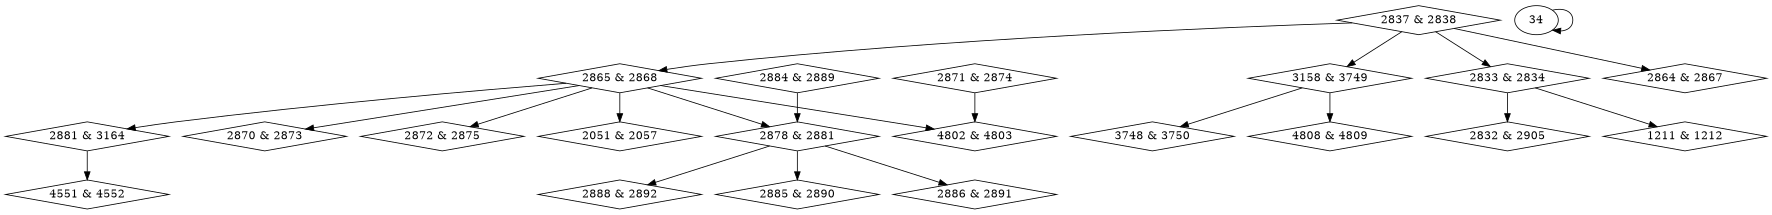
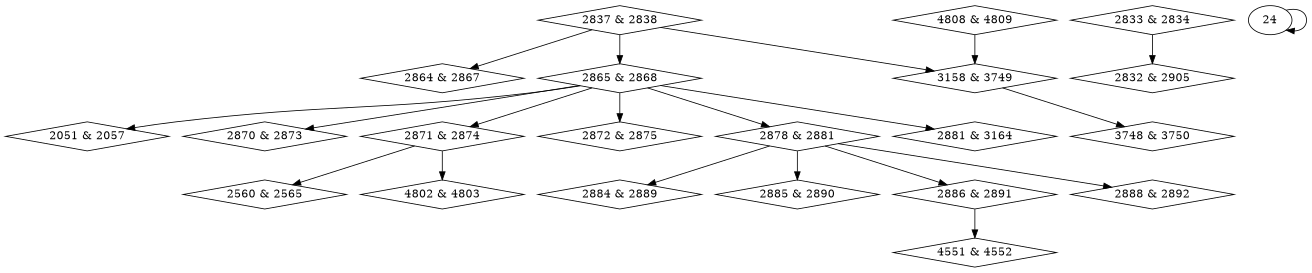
(1537, 20) -> (1270, 20)
(1460, 47) -> none
(797, 102) -> (713, 164)
(1330, 103) -> (975, 45)
(787, 106) -> (535, 106)
(1685, 136) -> none
(87, 161) -> (975, 220)
none -> (265, 194)
